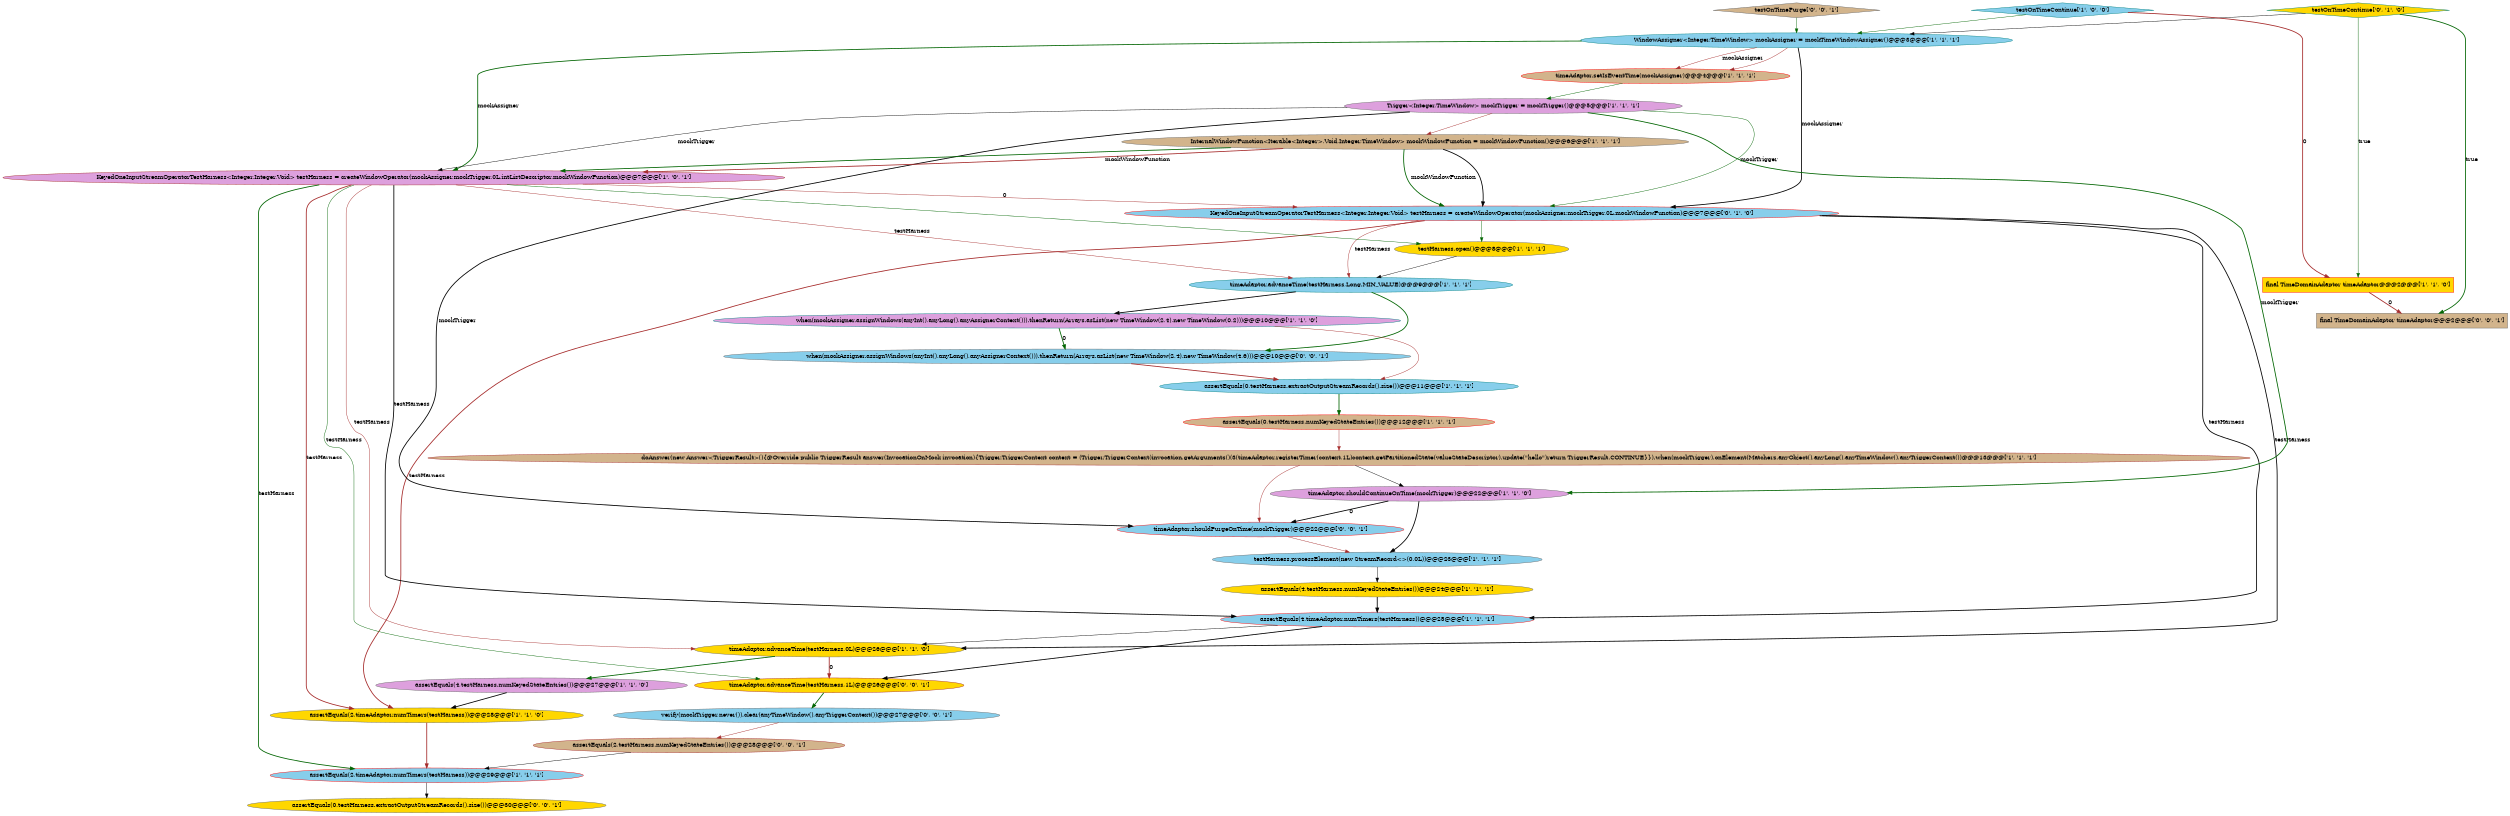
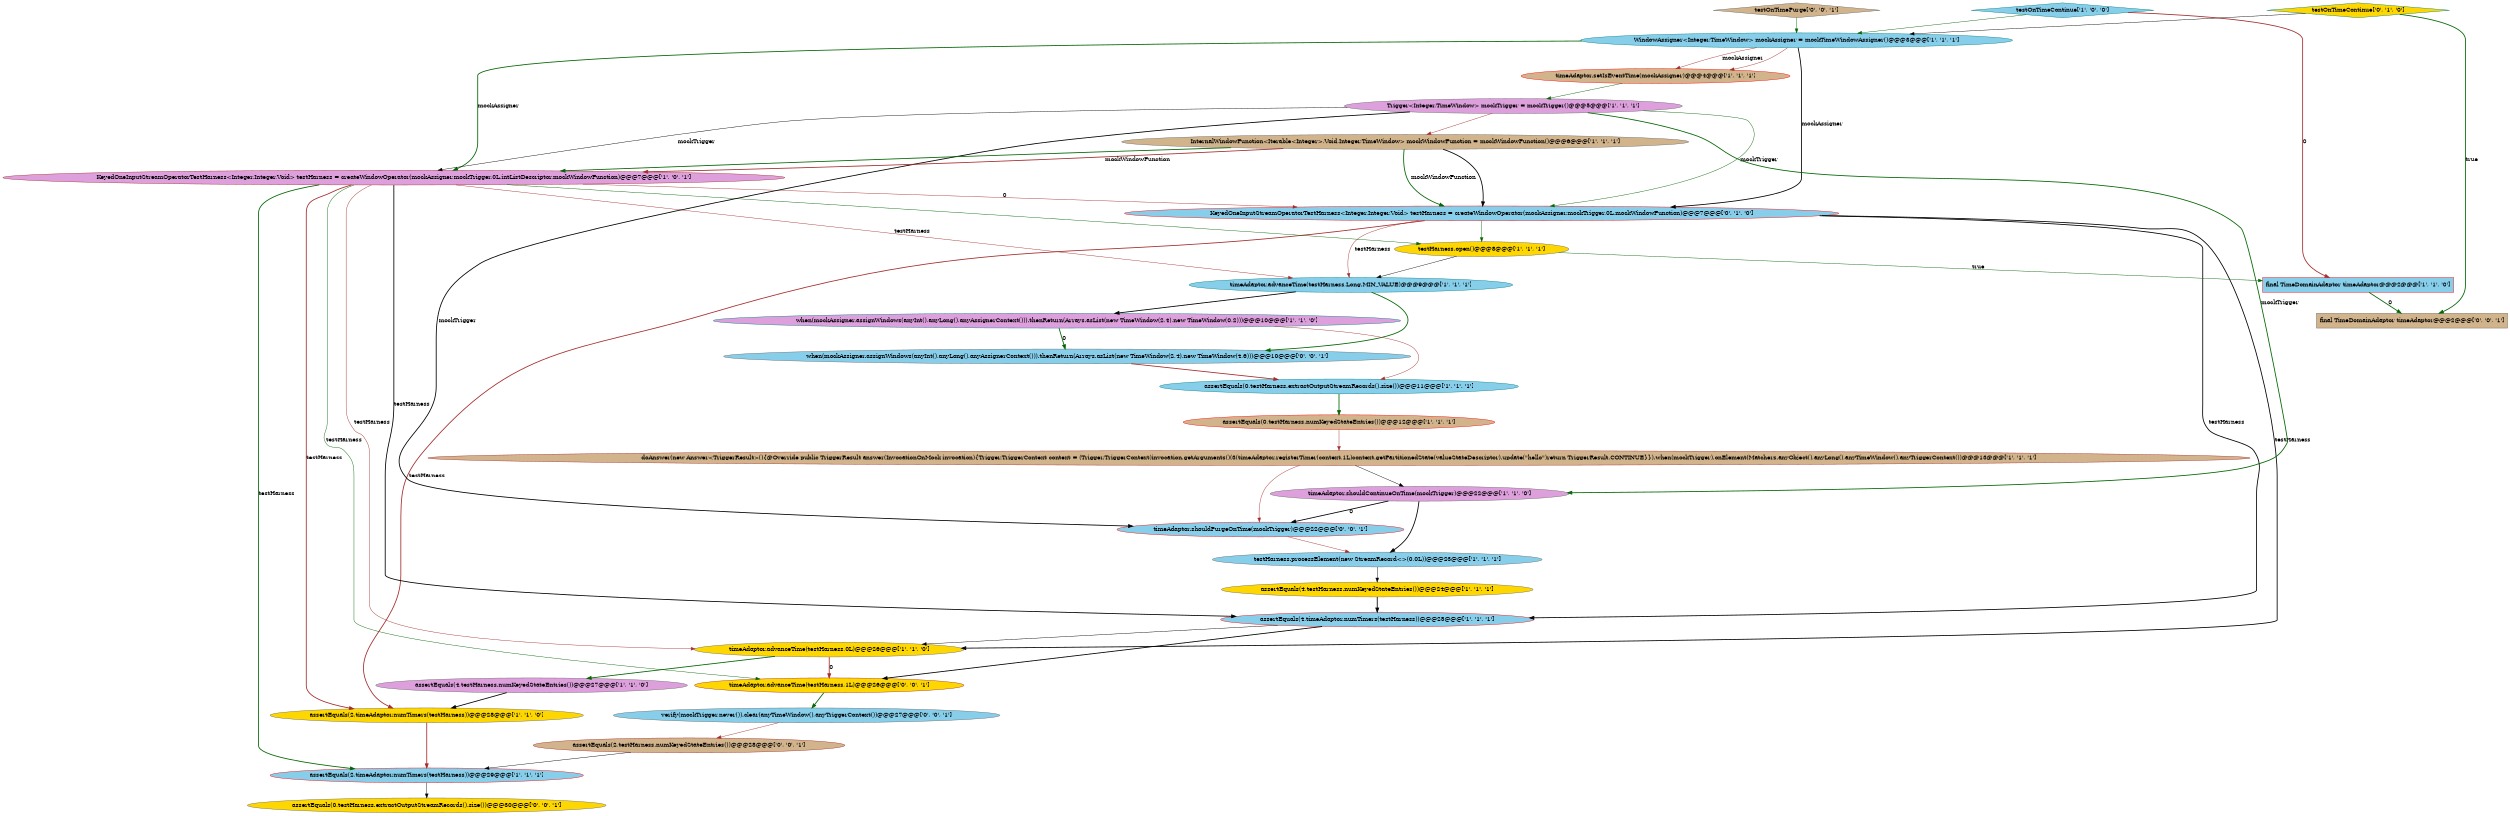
(2358, 145) -> (1908, 267)
(2358, 285) -> (2358, 285)
(2383, 302) -> (2383, 302)
